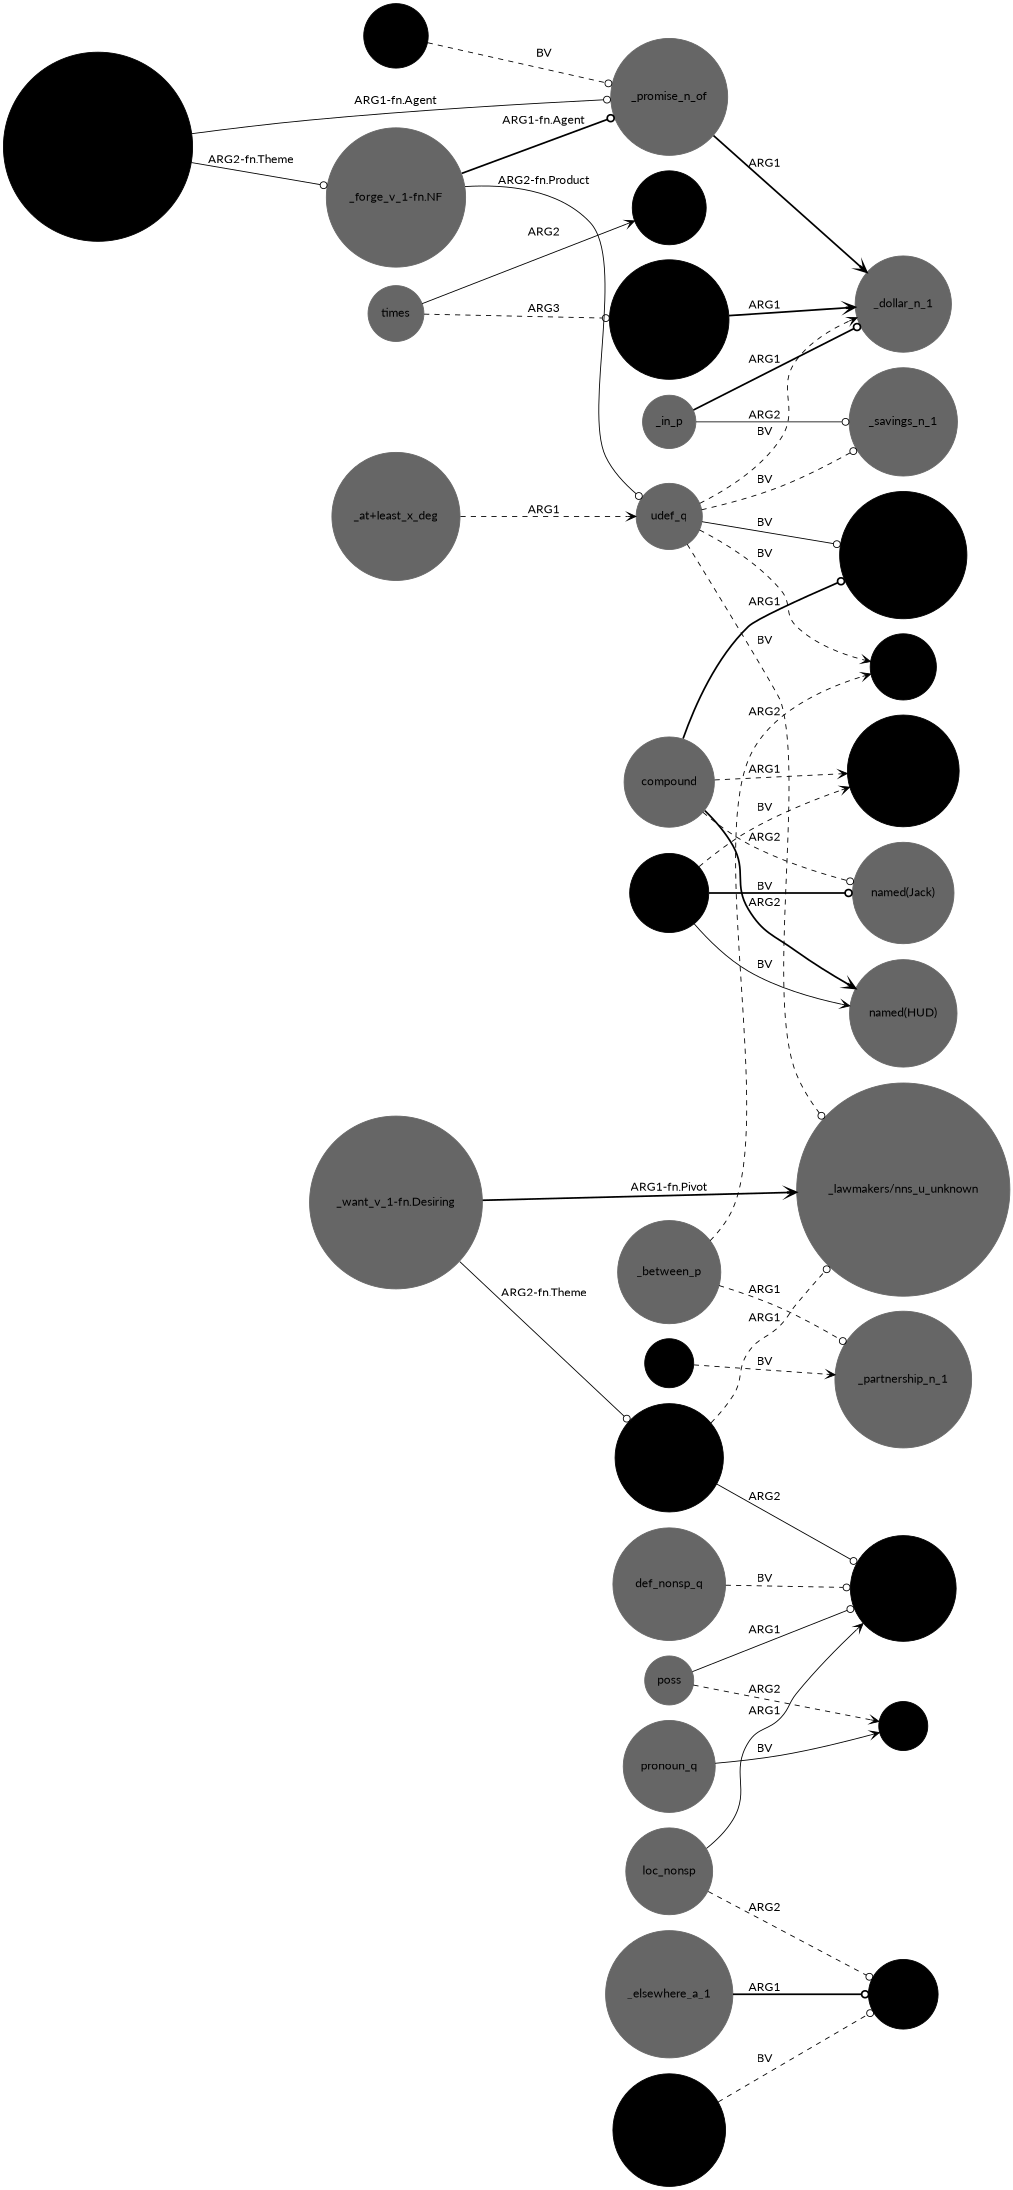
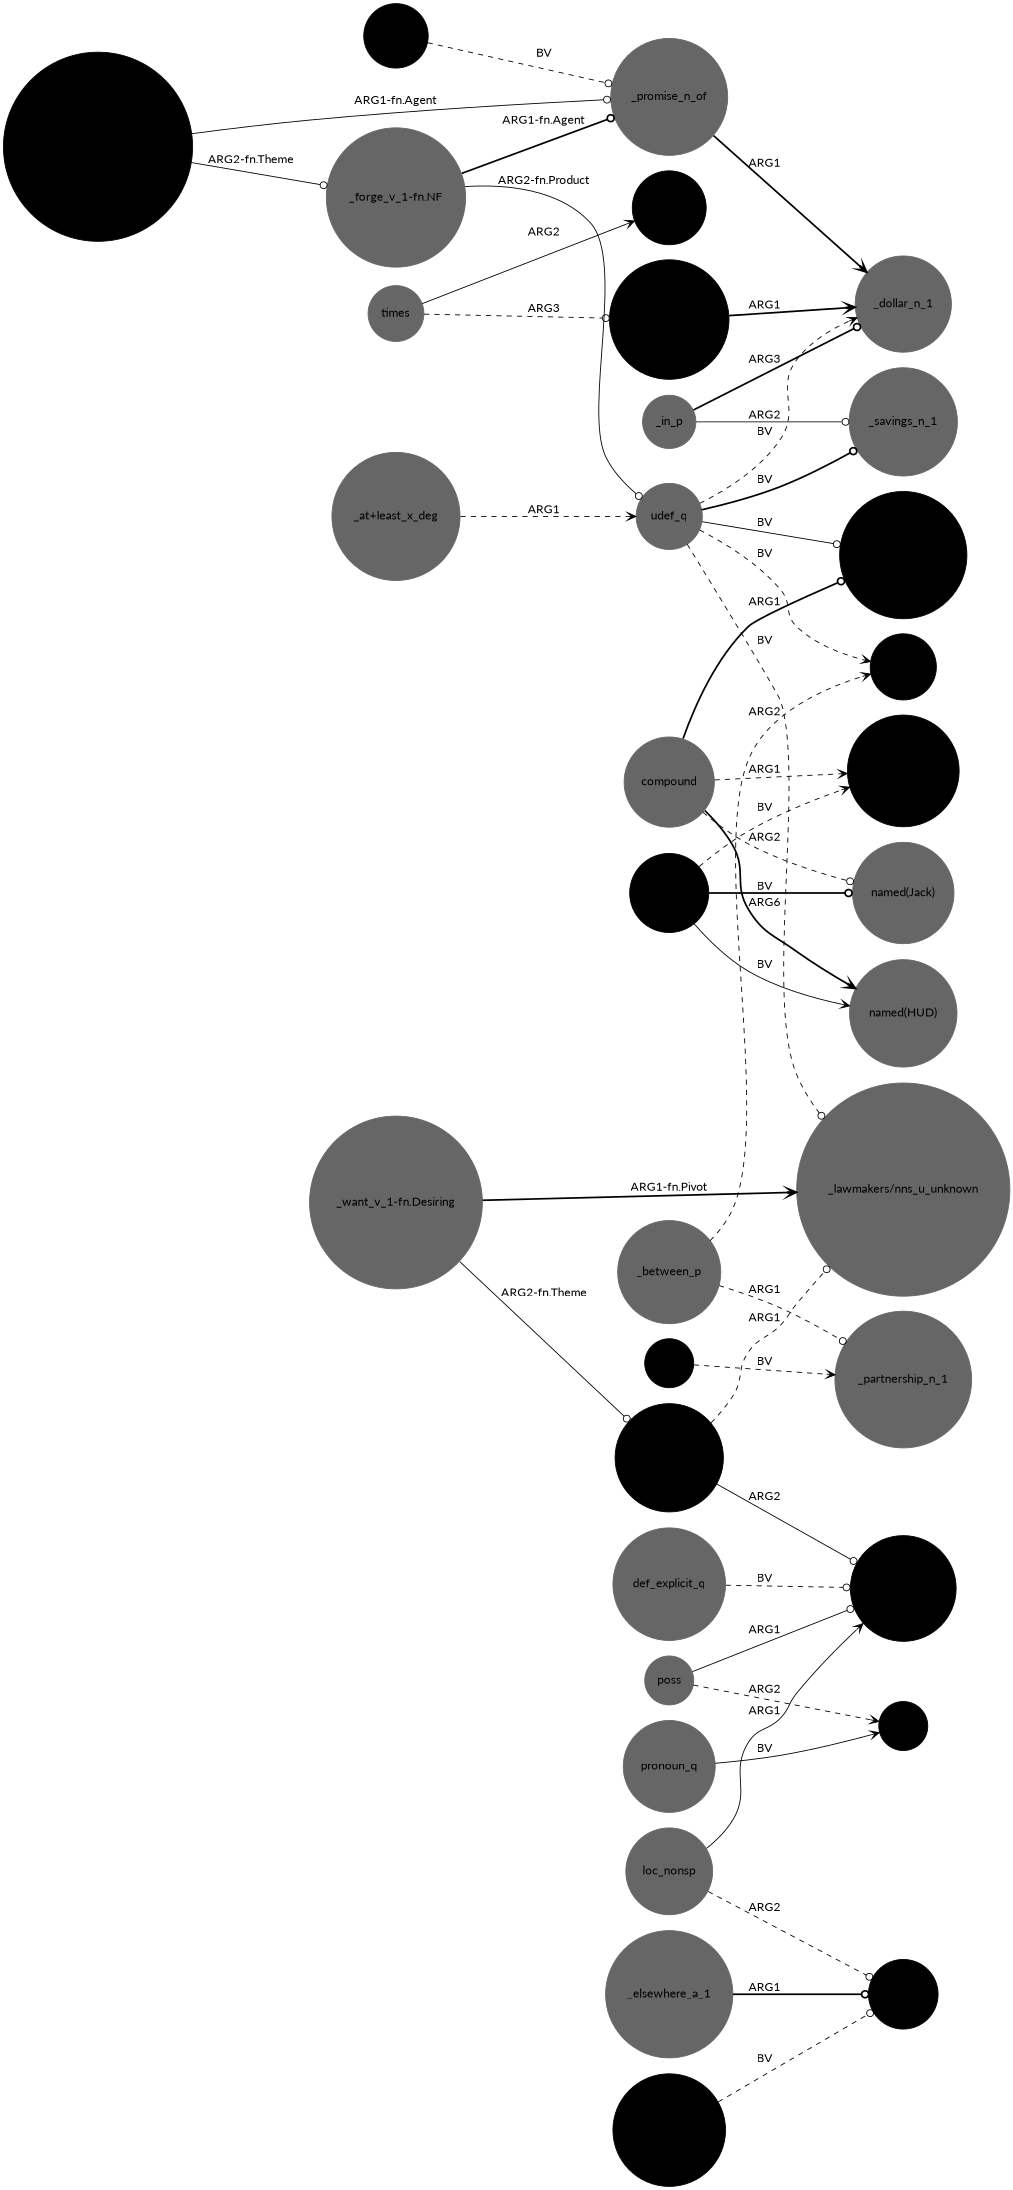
(765, 360) -> (765, 360)
(778, 487) -> (778, 487)
(765, 903) -> (765, 903)
(669, 1584) -> (669, 1584)
